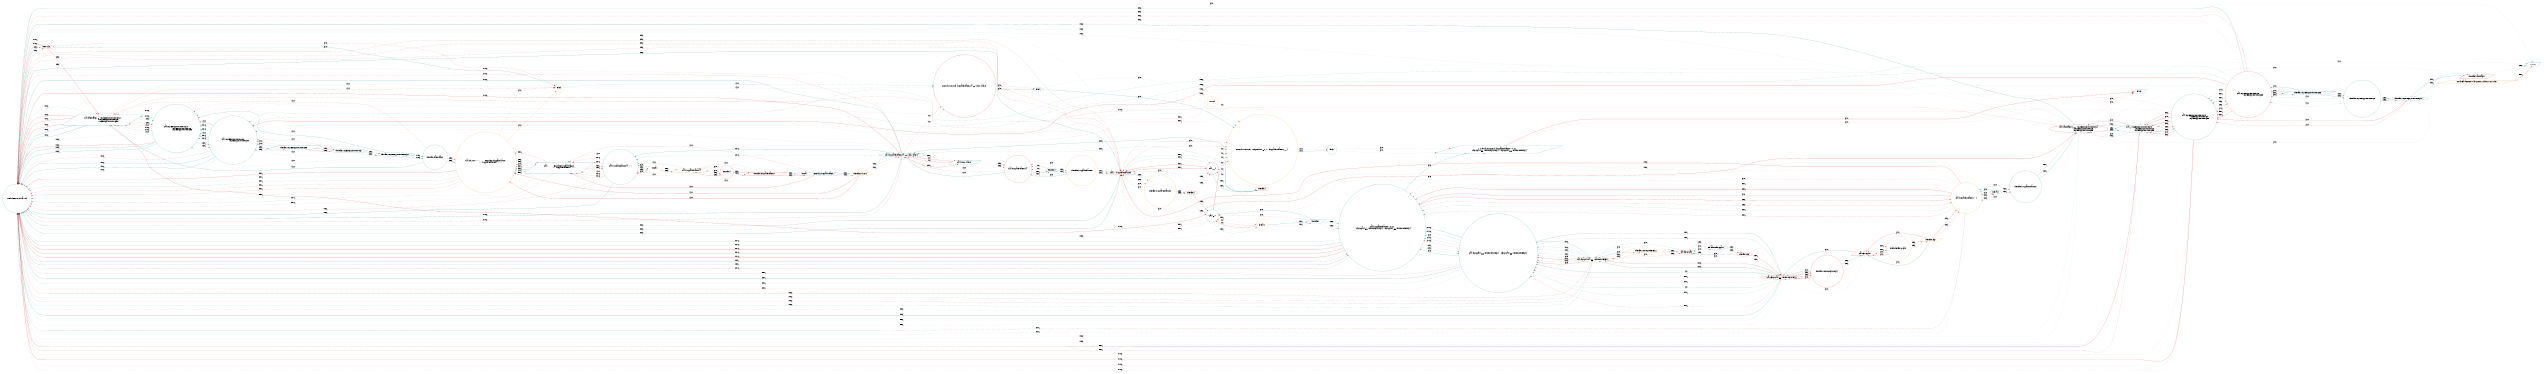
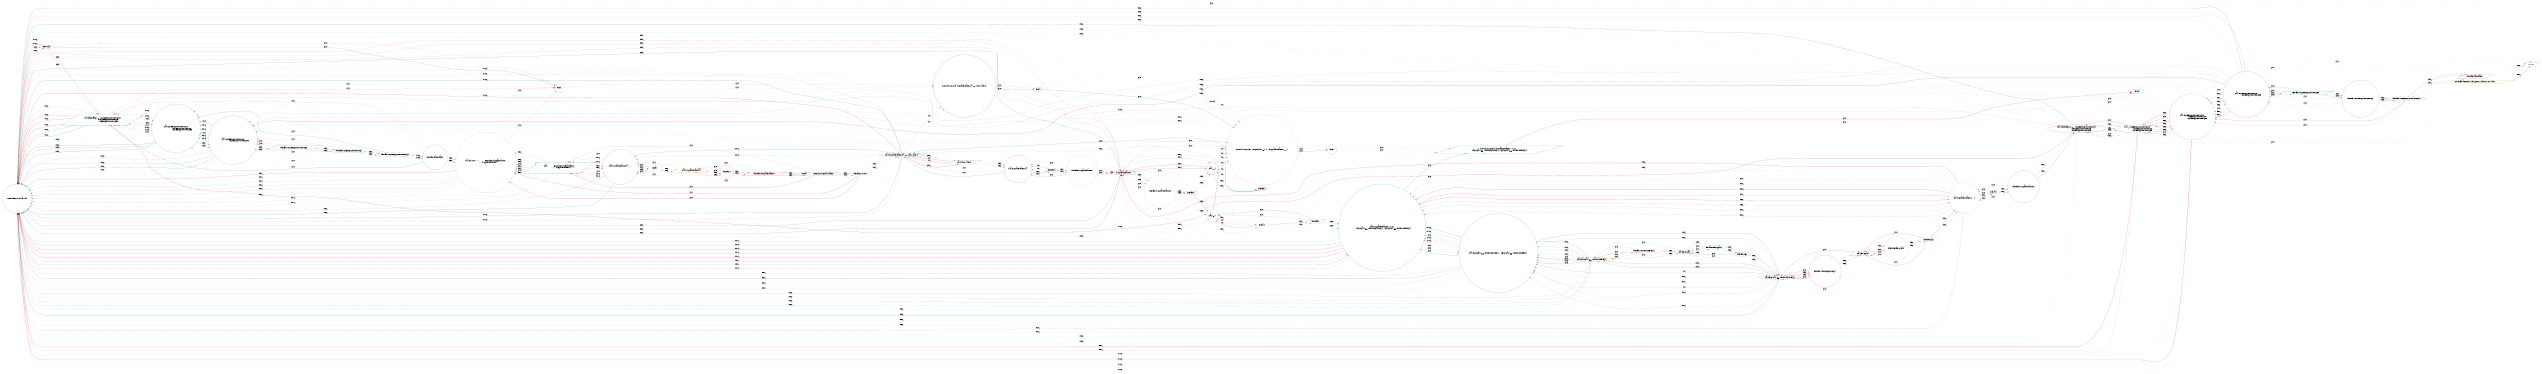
(1593, 259) -> (1592, 259)
